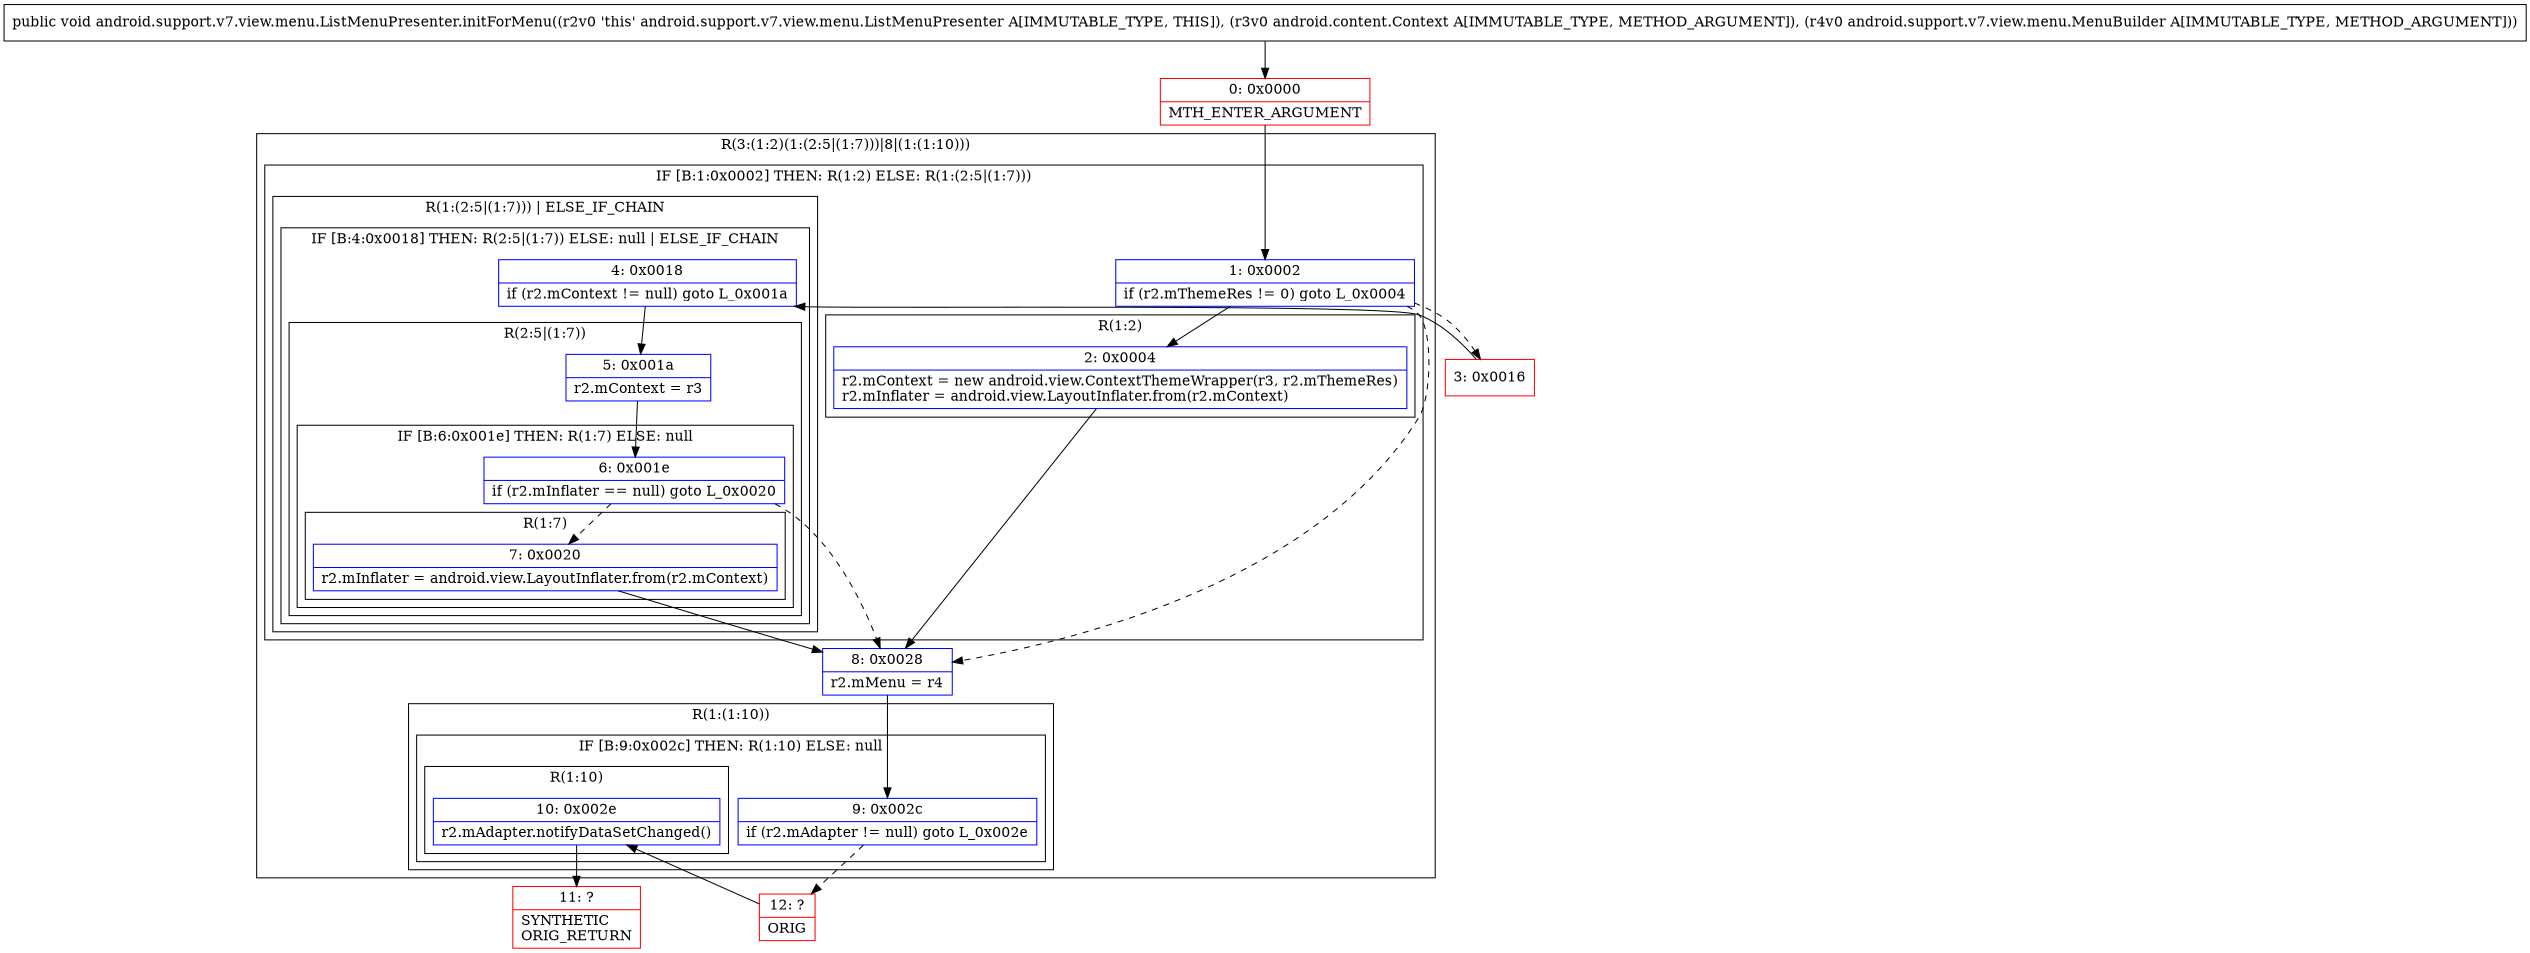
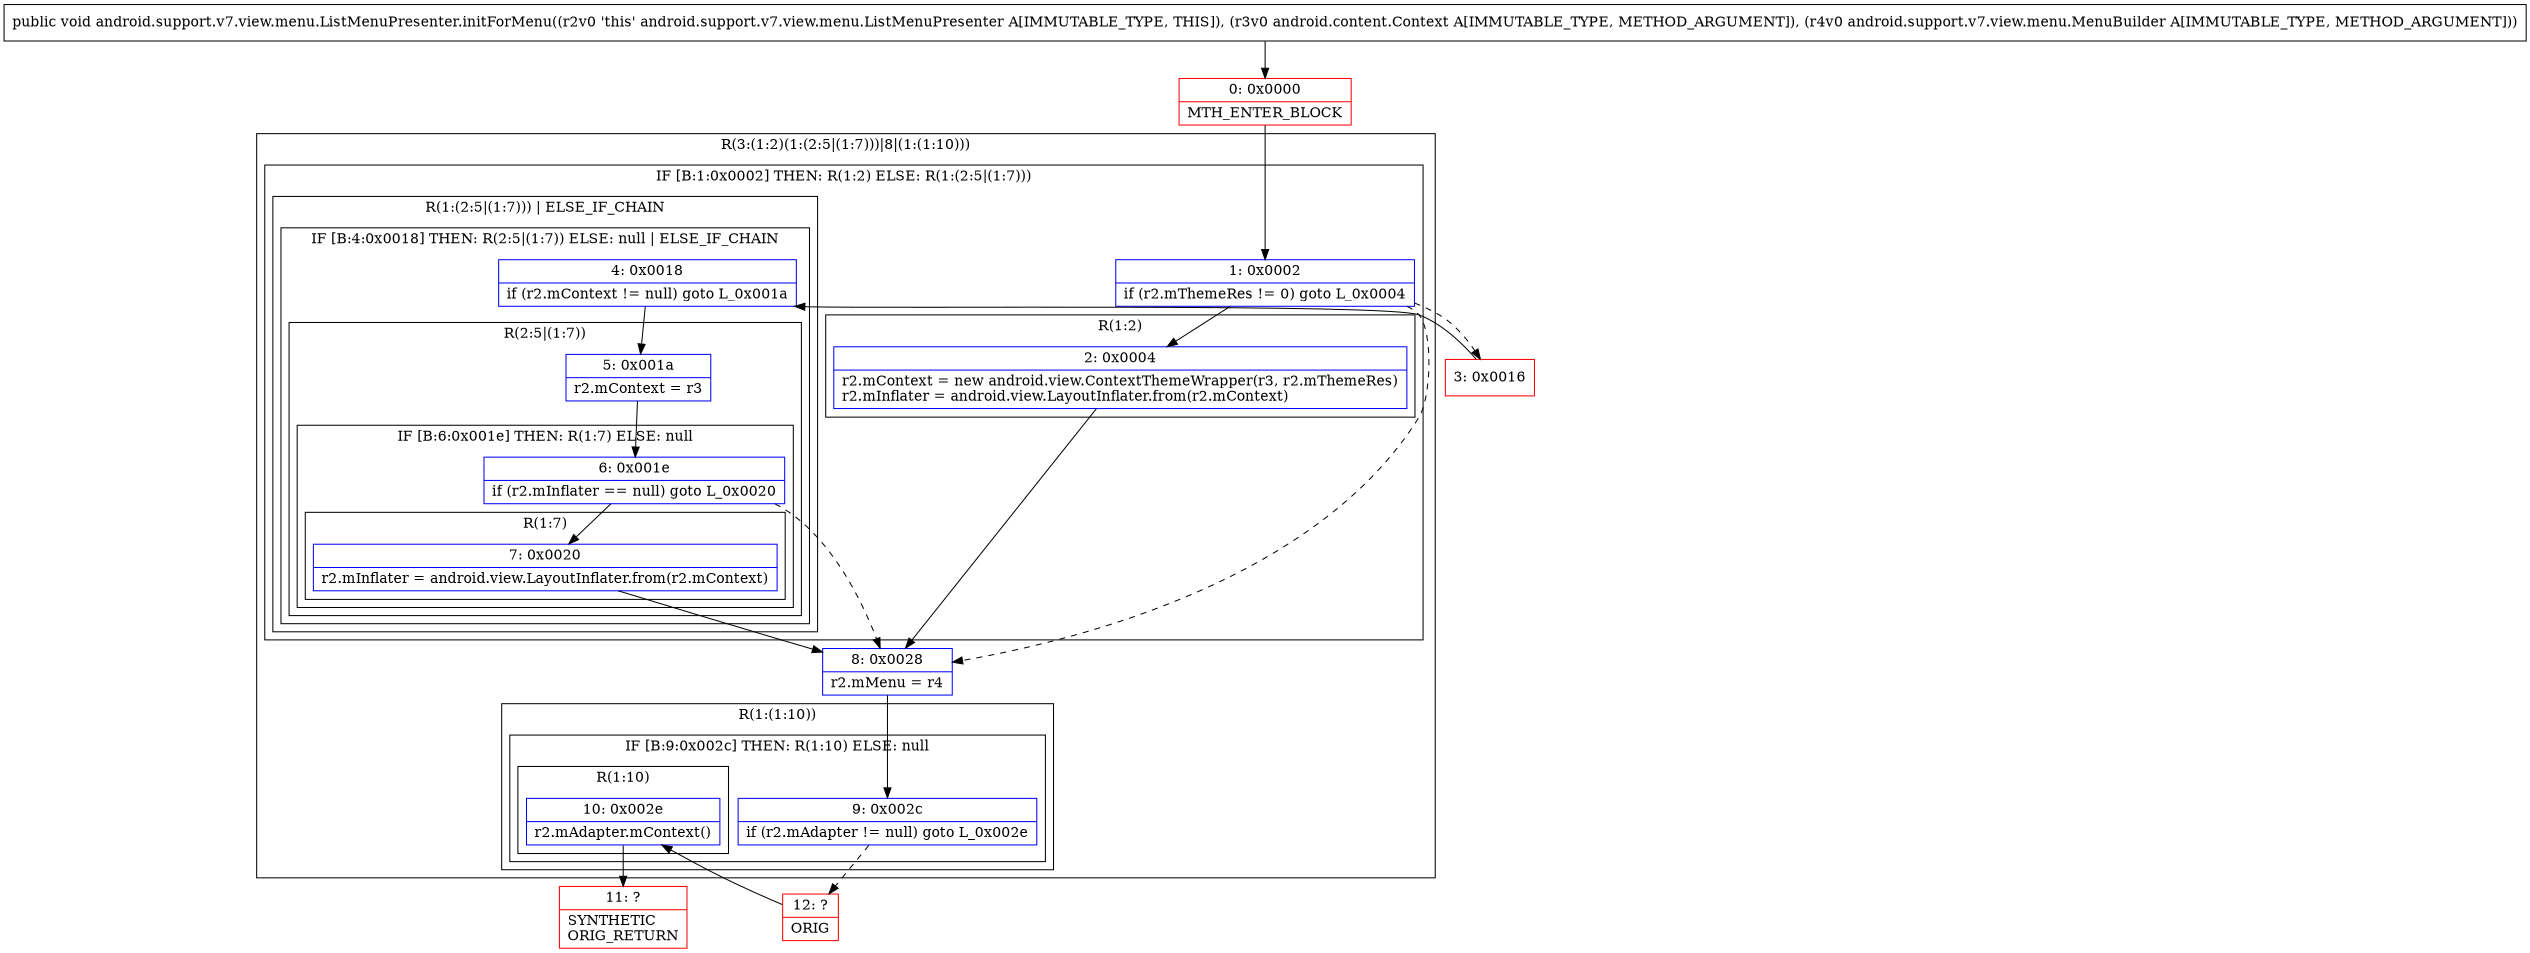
(1265, 113) -> (1265, 113)
(594, 520) -> (594, 520)
(577, 833) -> (623, 833)
